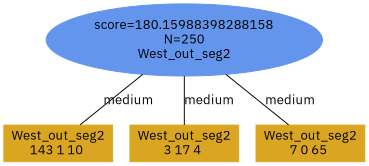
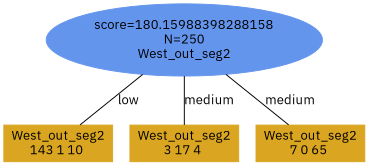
(128, 101) -> (128, 101)
